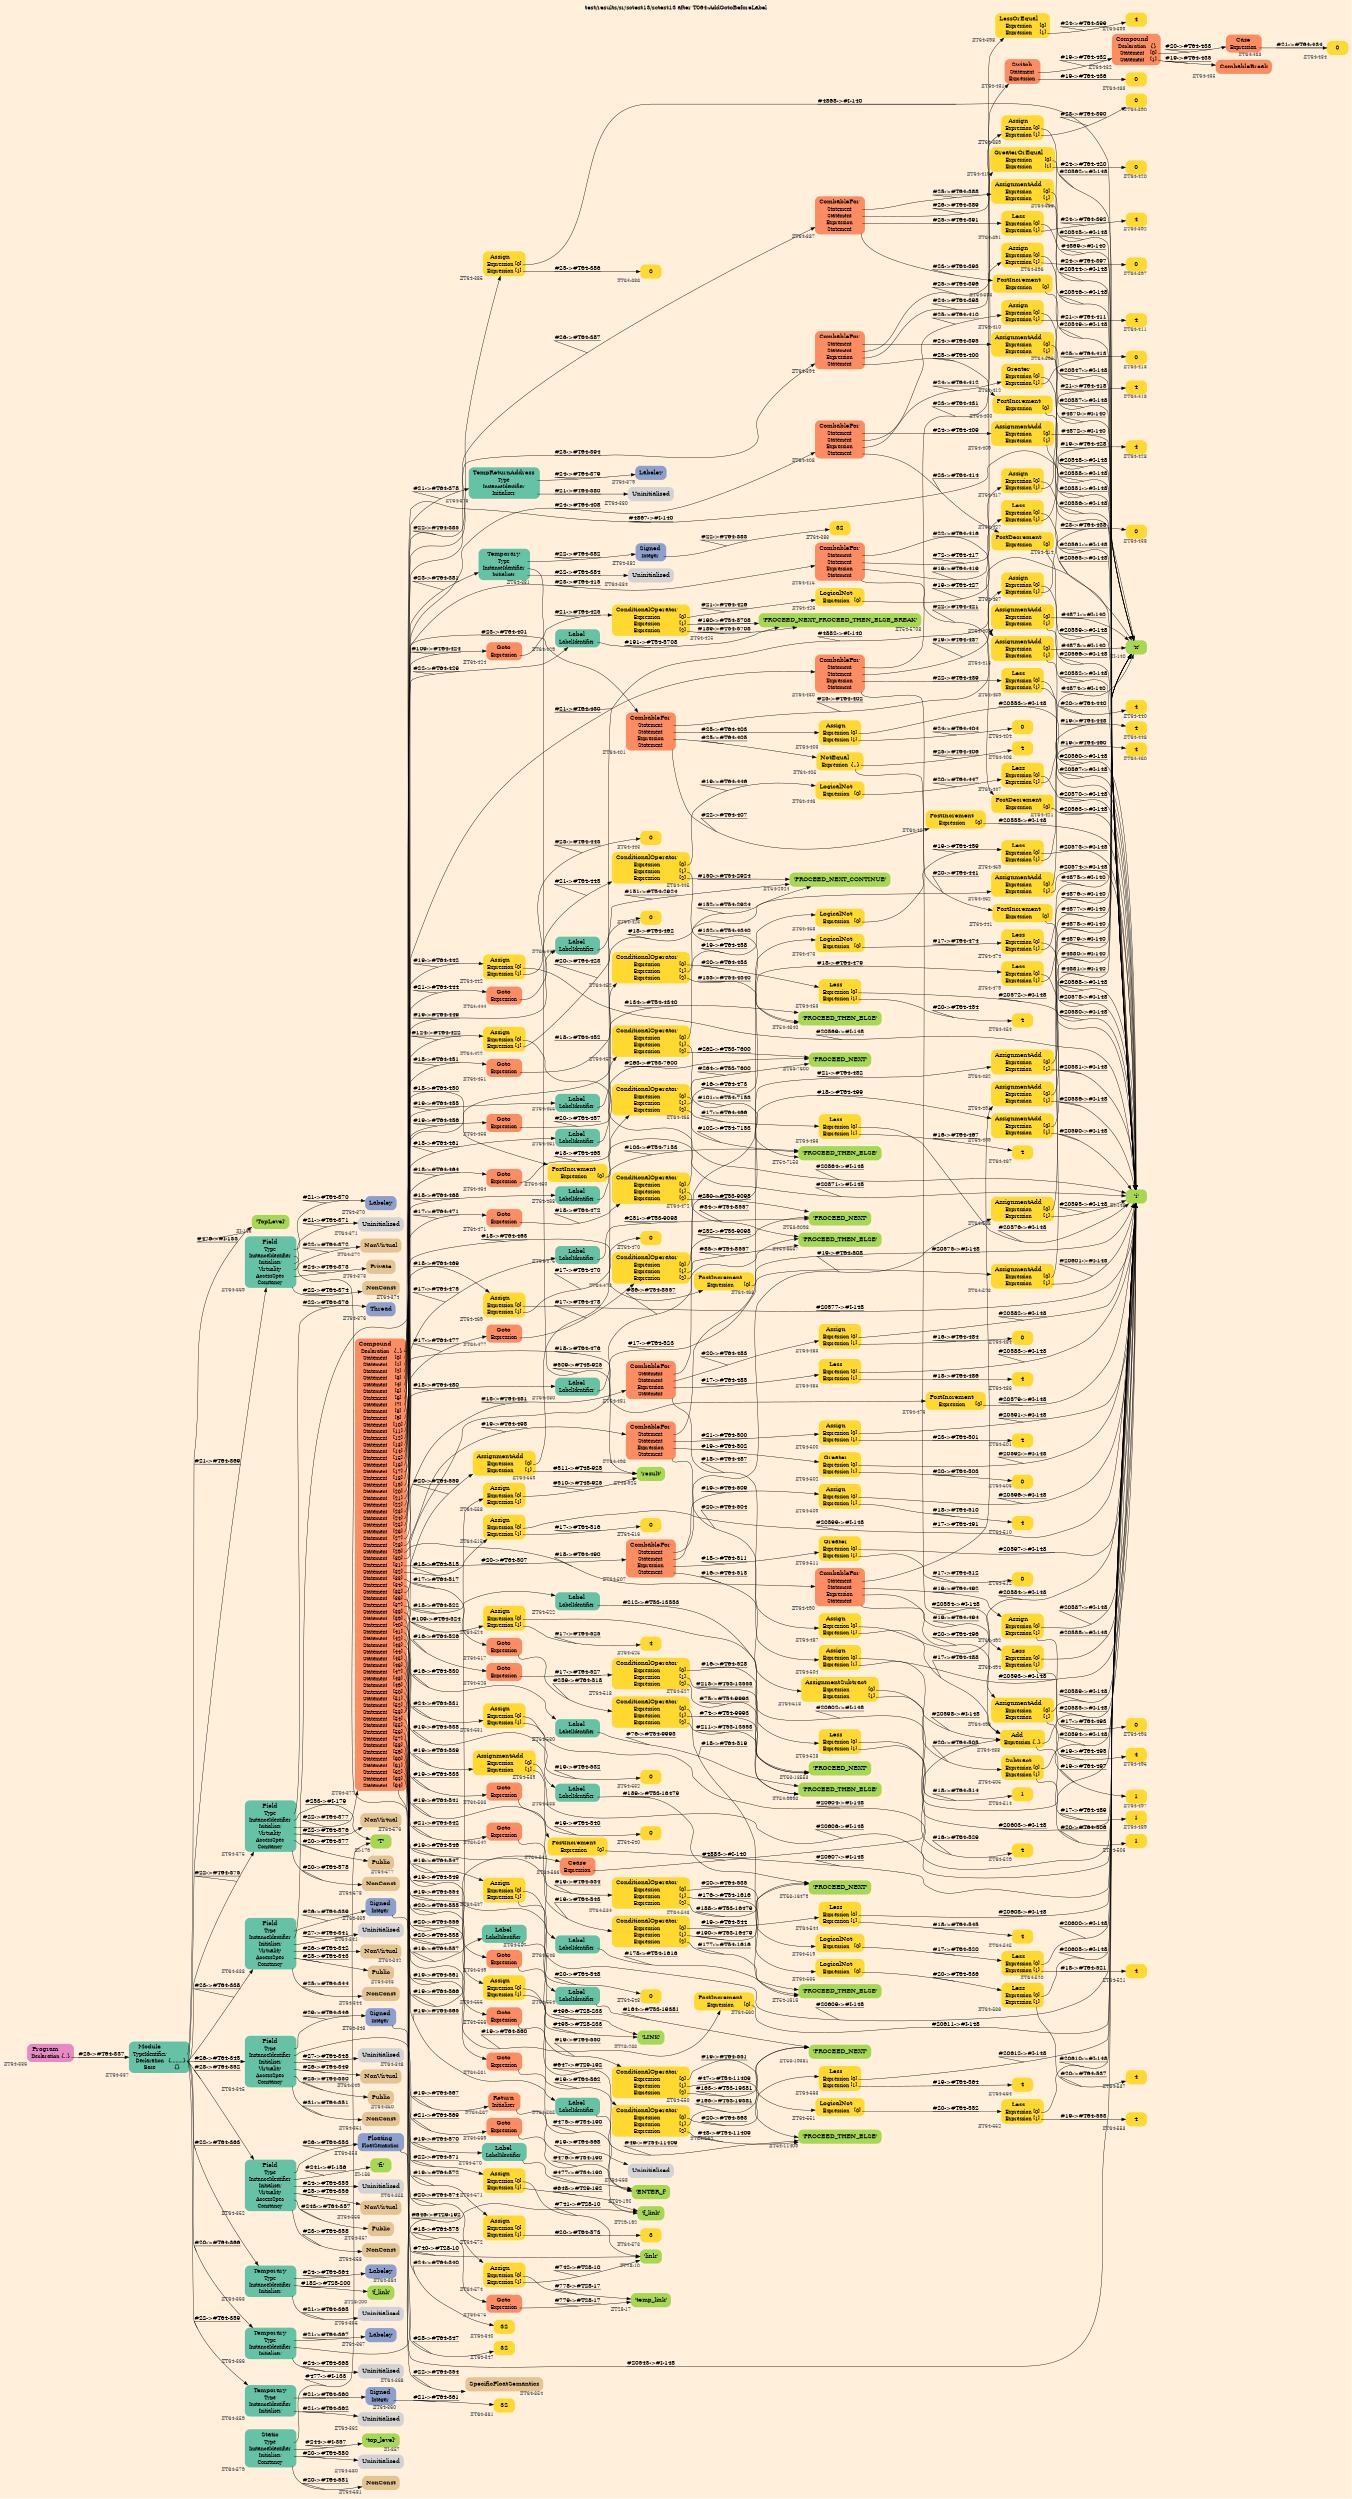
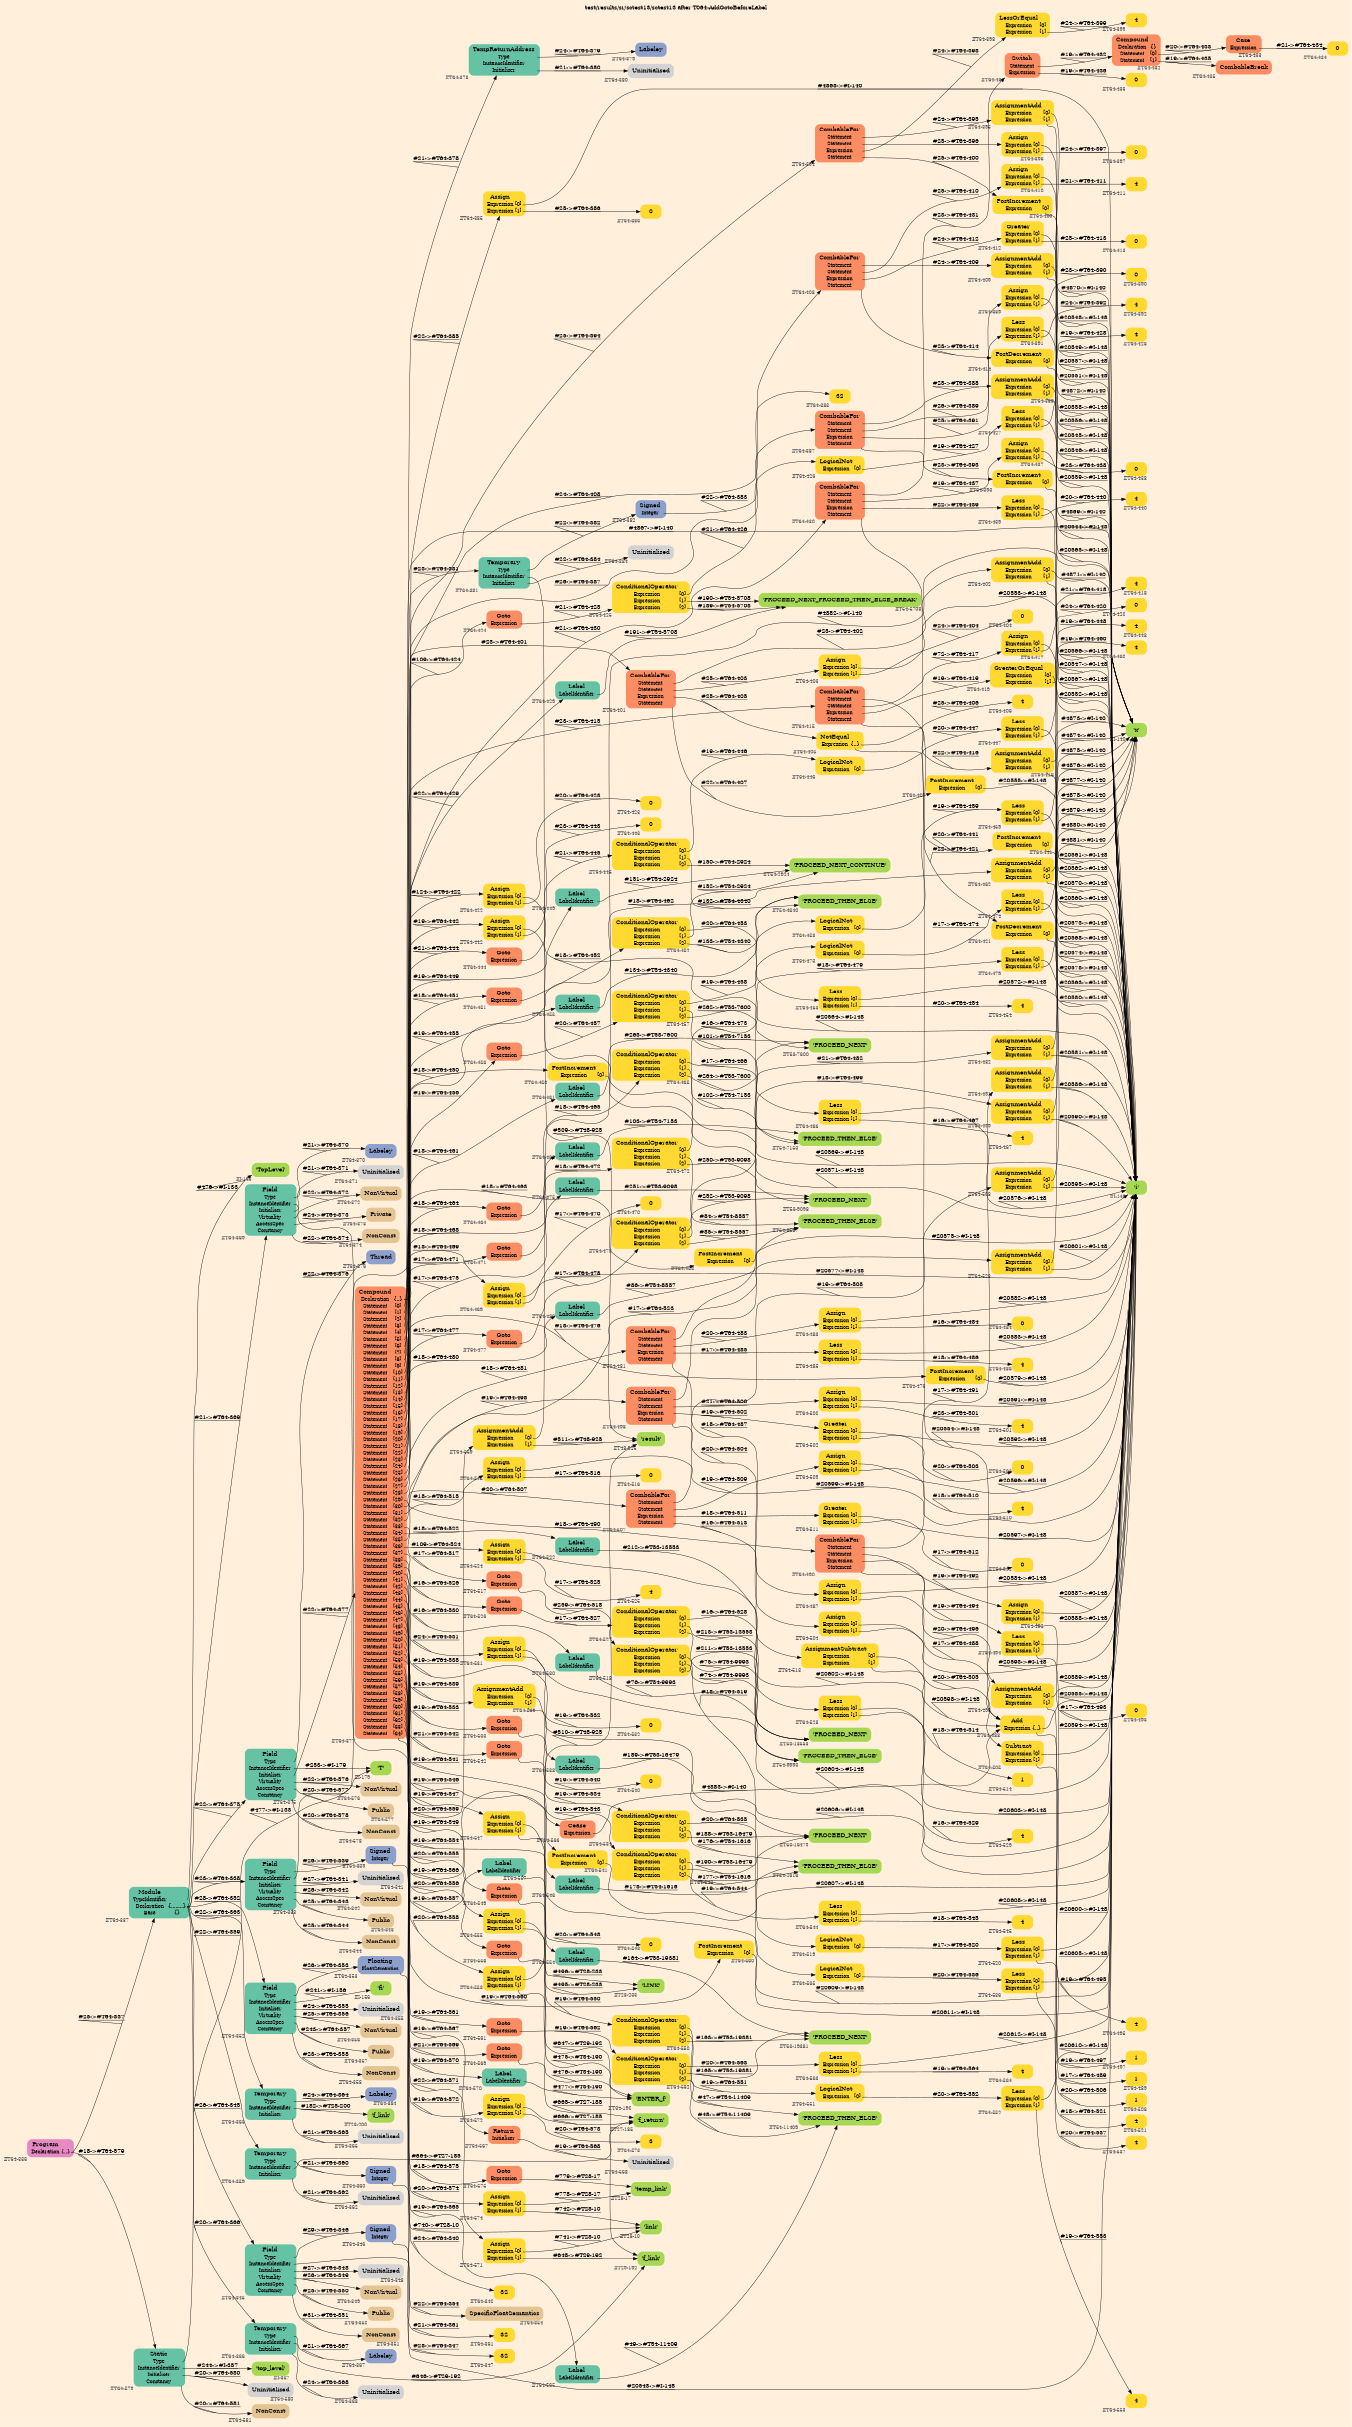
(1112, 386) -> (1116, 904)
none -> (651, 2120)
none -> (128, 2240)
